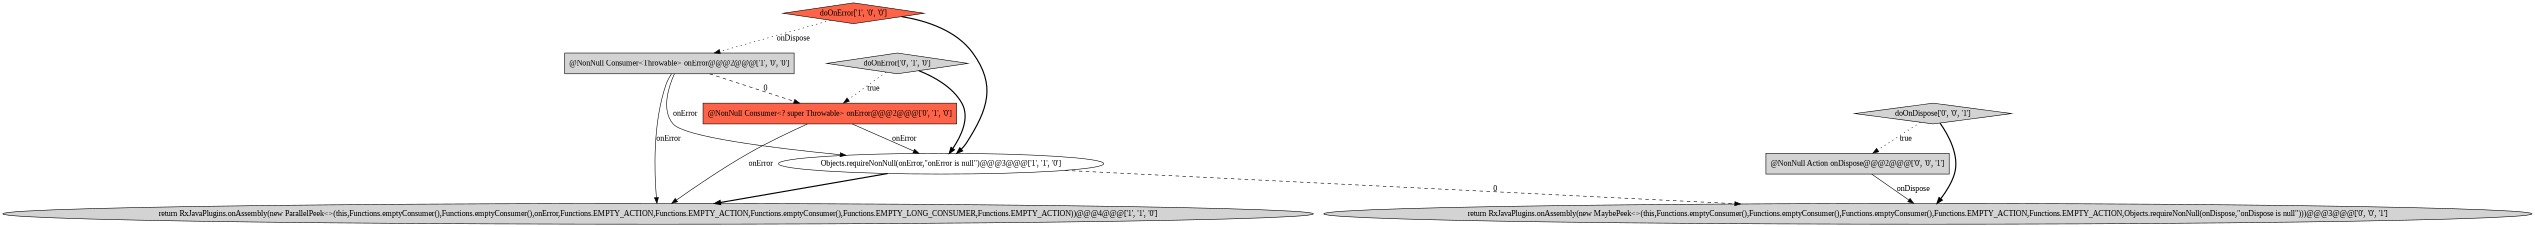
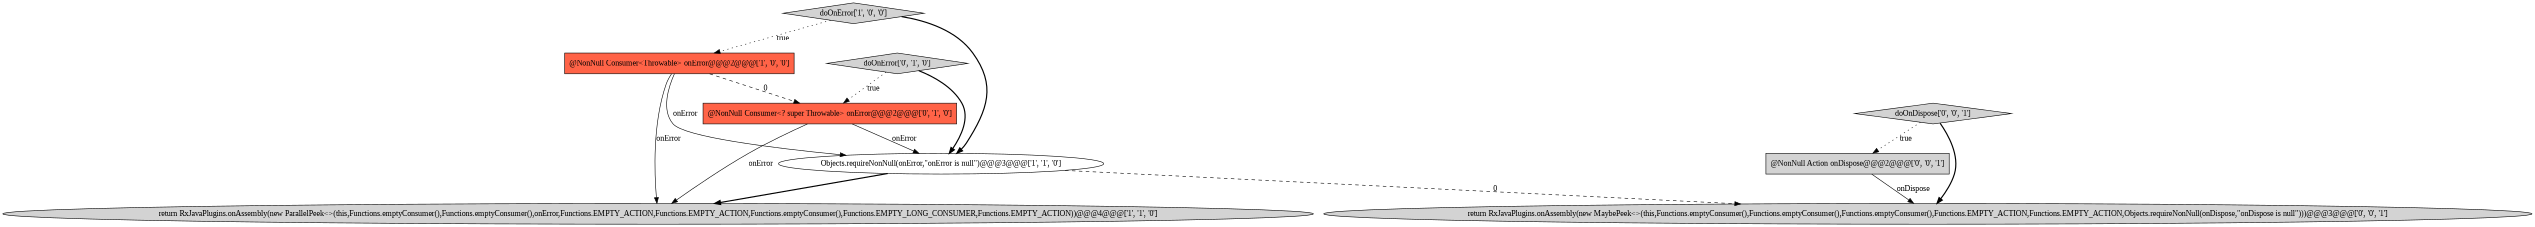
(853, 13) -> (853, 13)
(794, 38) -> (783, 38)
(679, 63) -> (679, 63)
